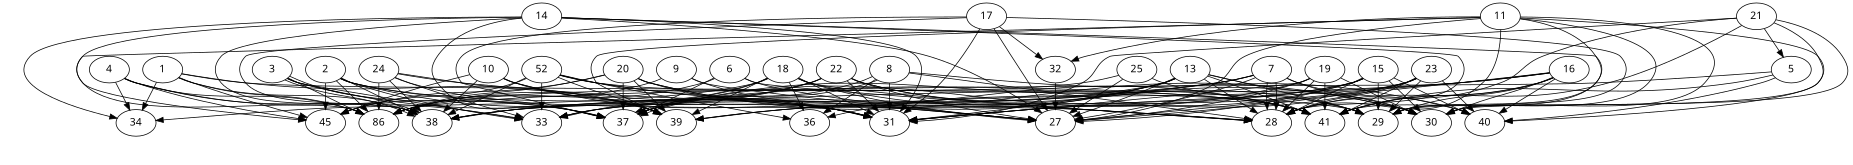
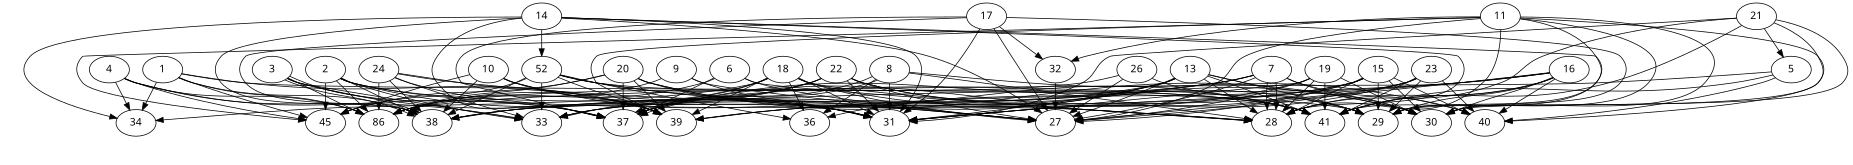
(146, 38) -> (542, 39)
(1137, 70) -> (1137, 70)
(1355, 96) -> none
